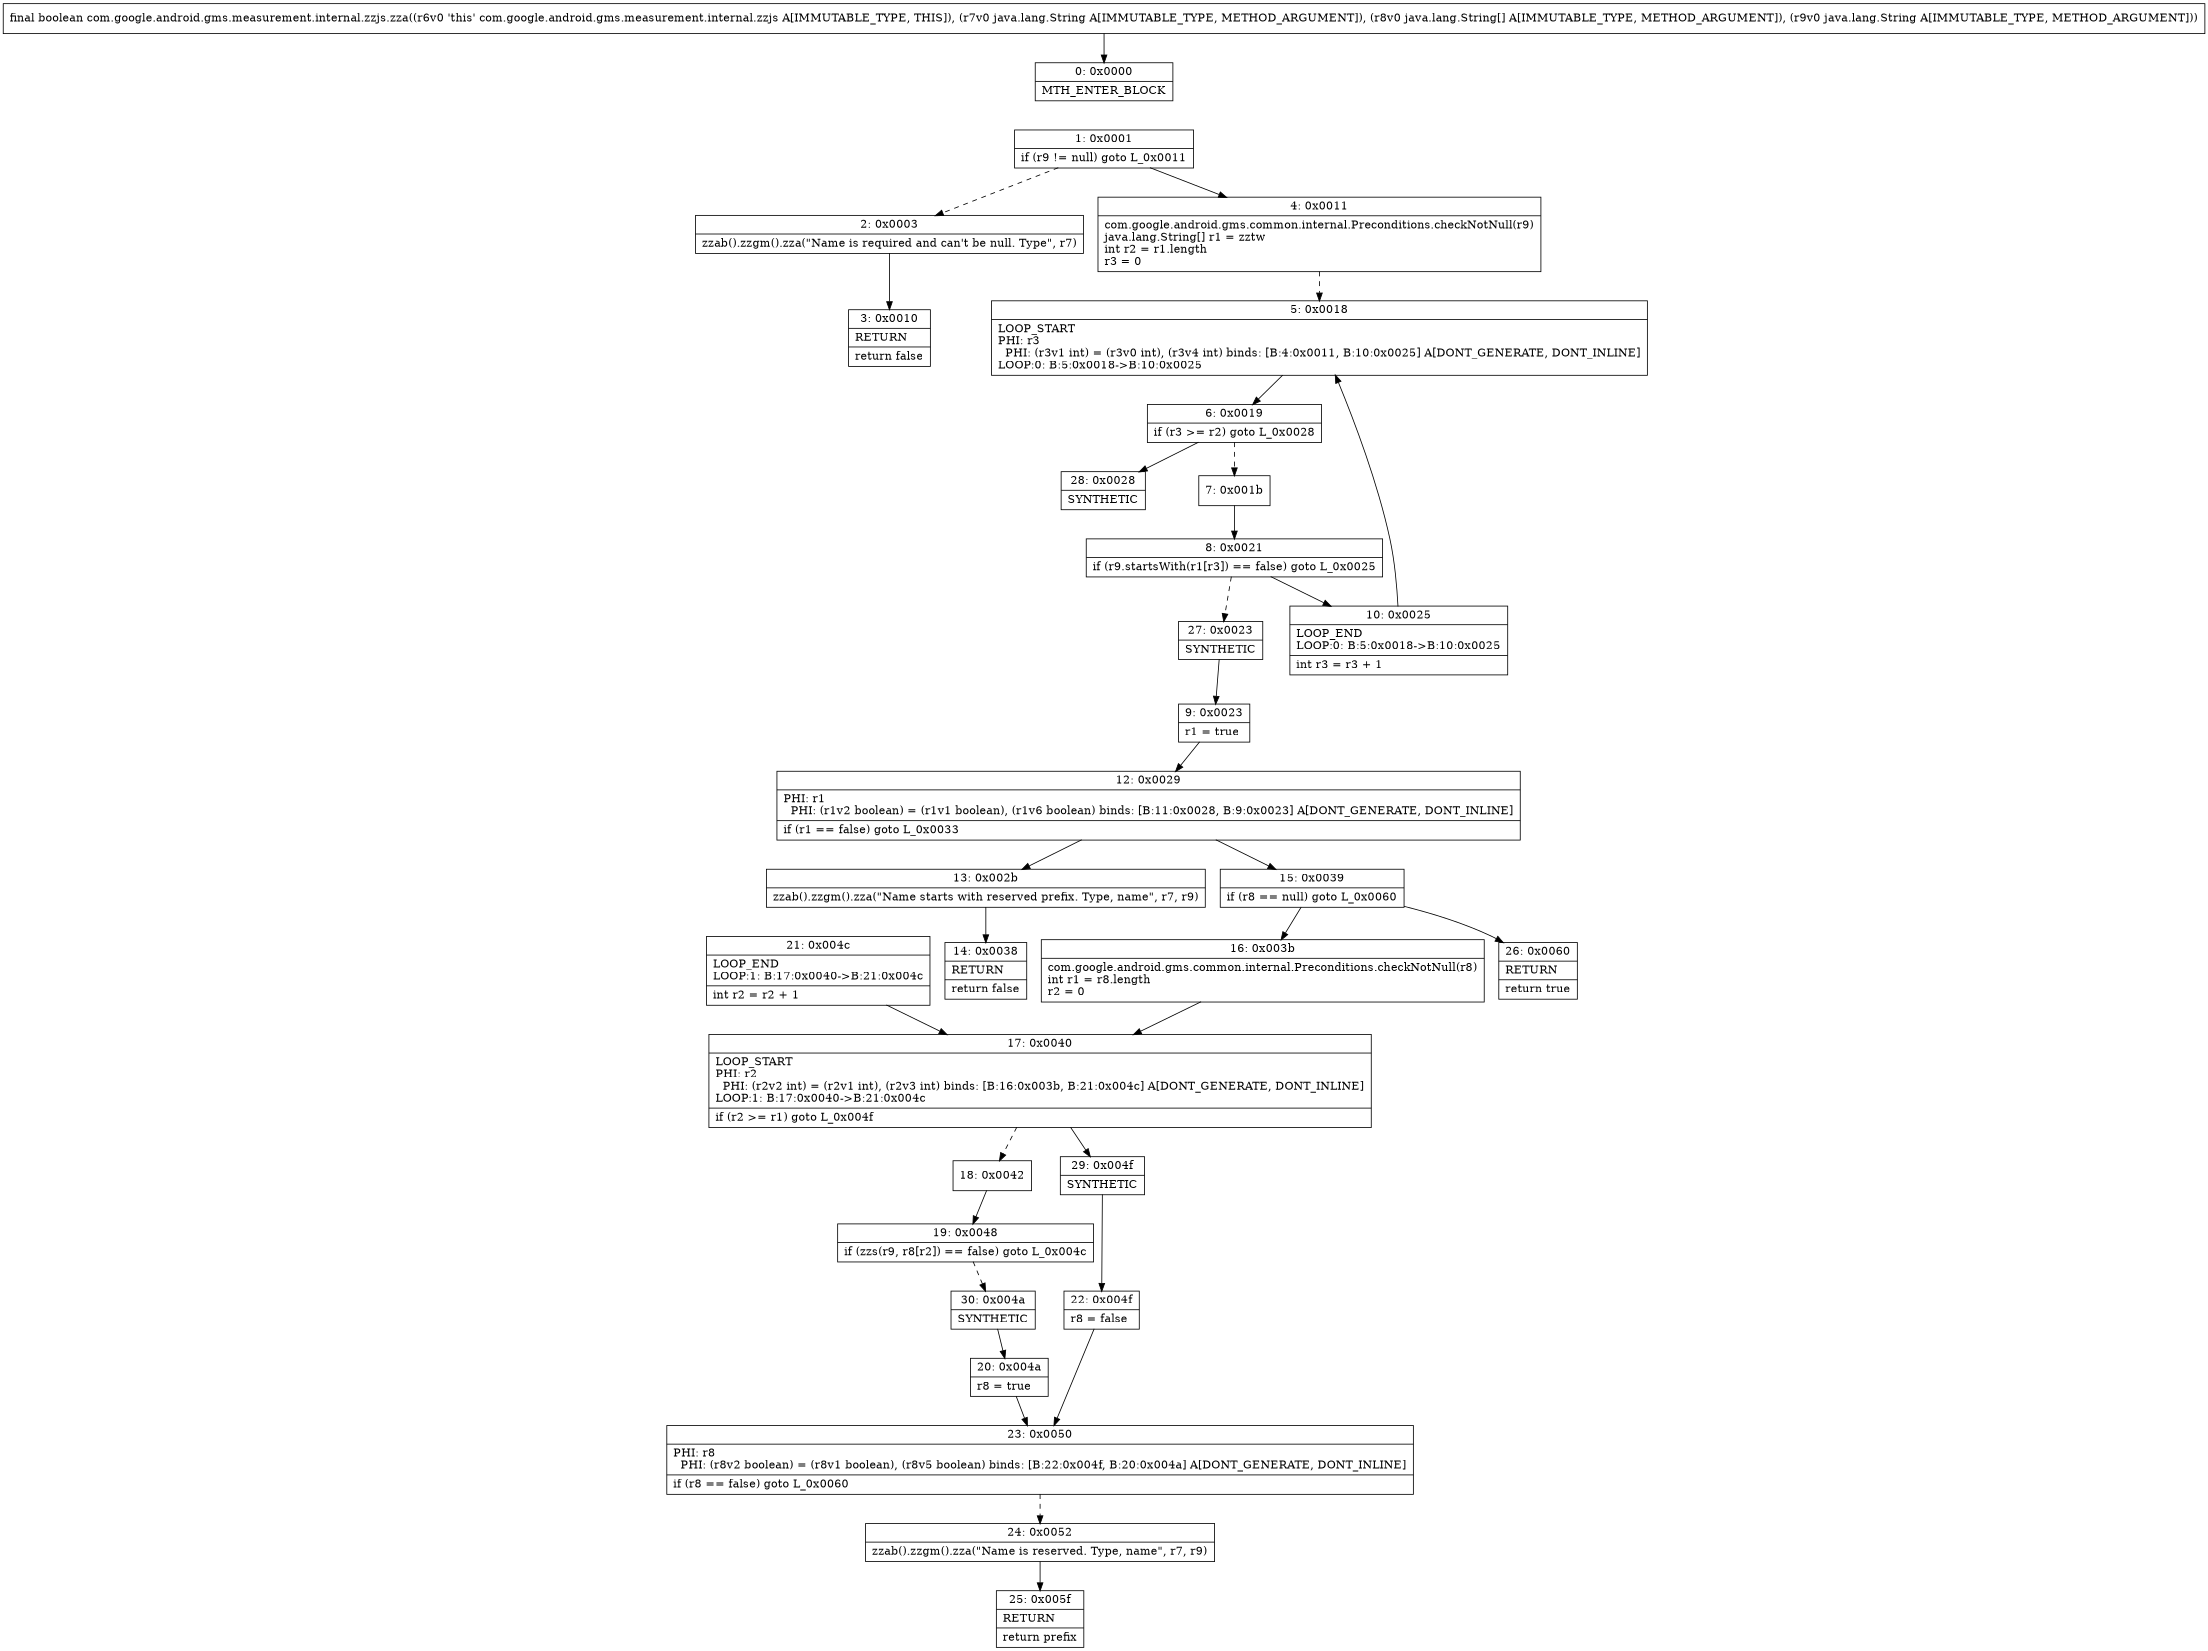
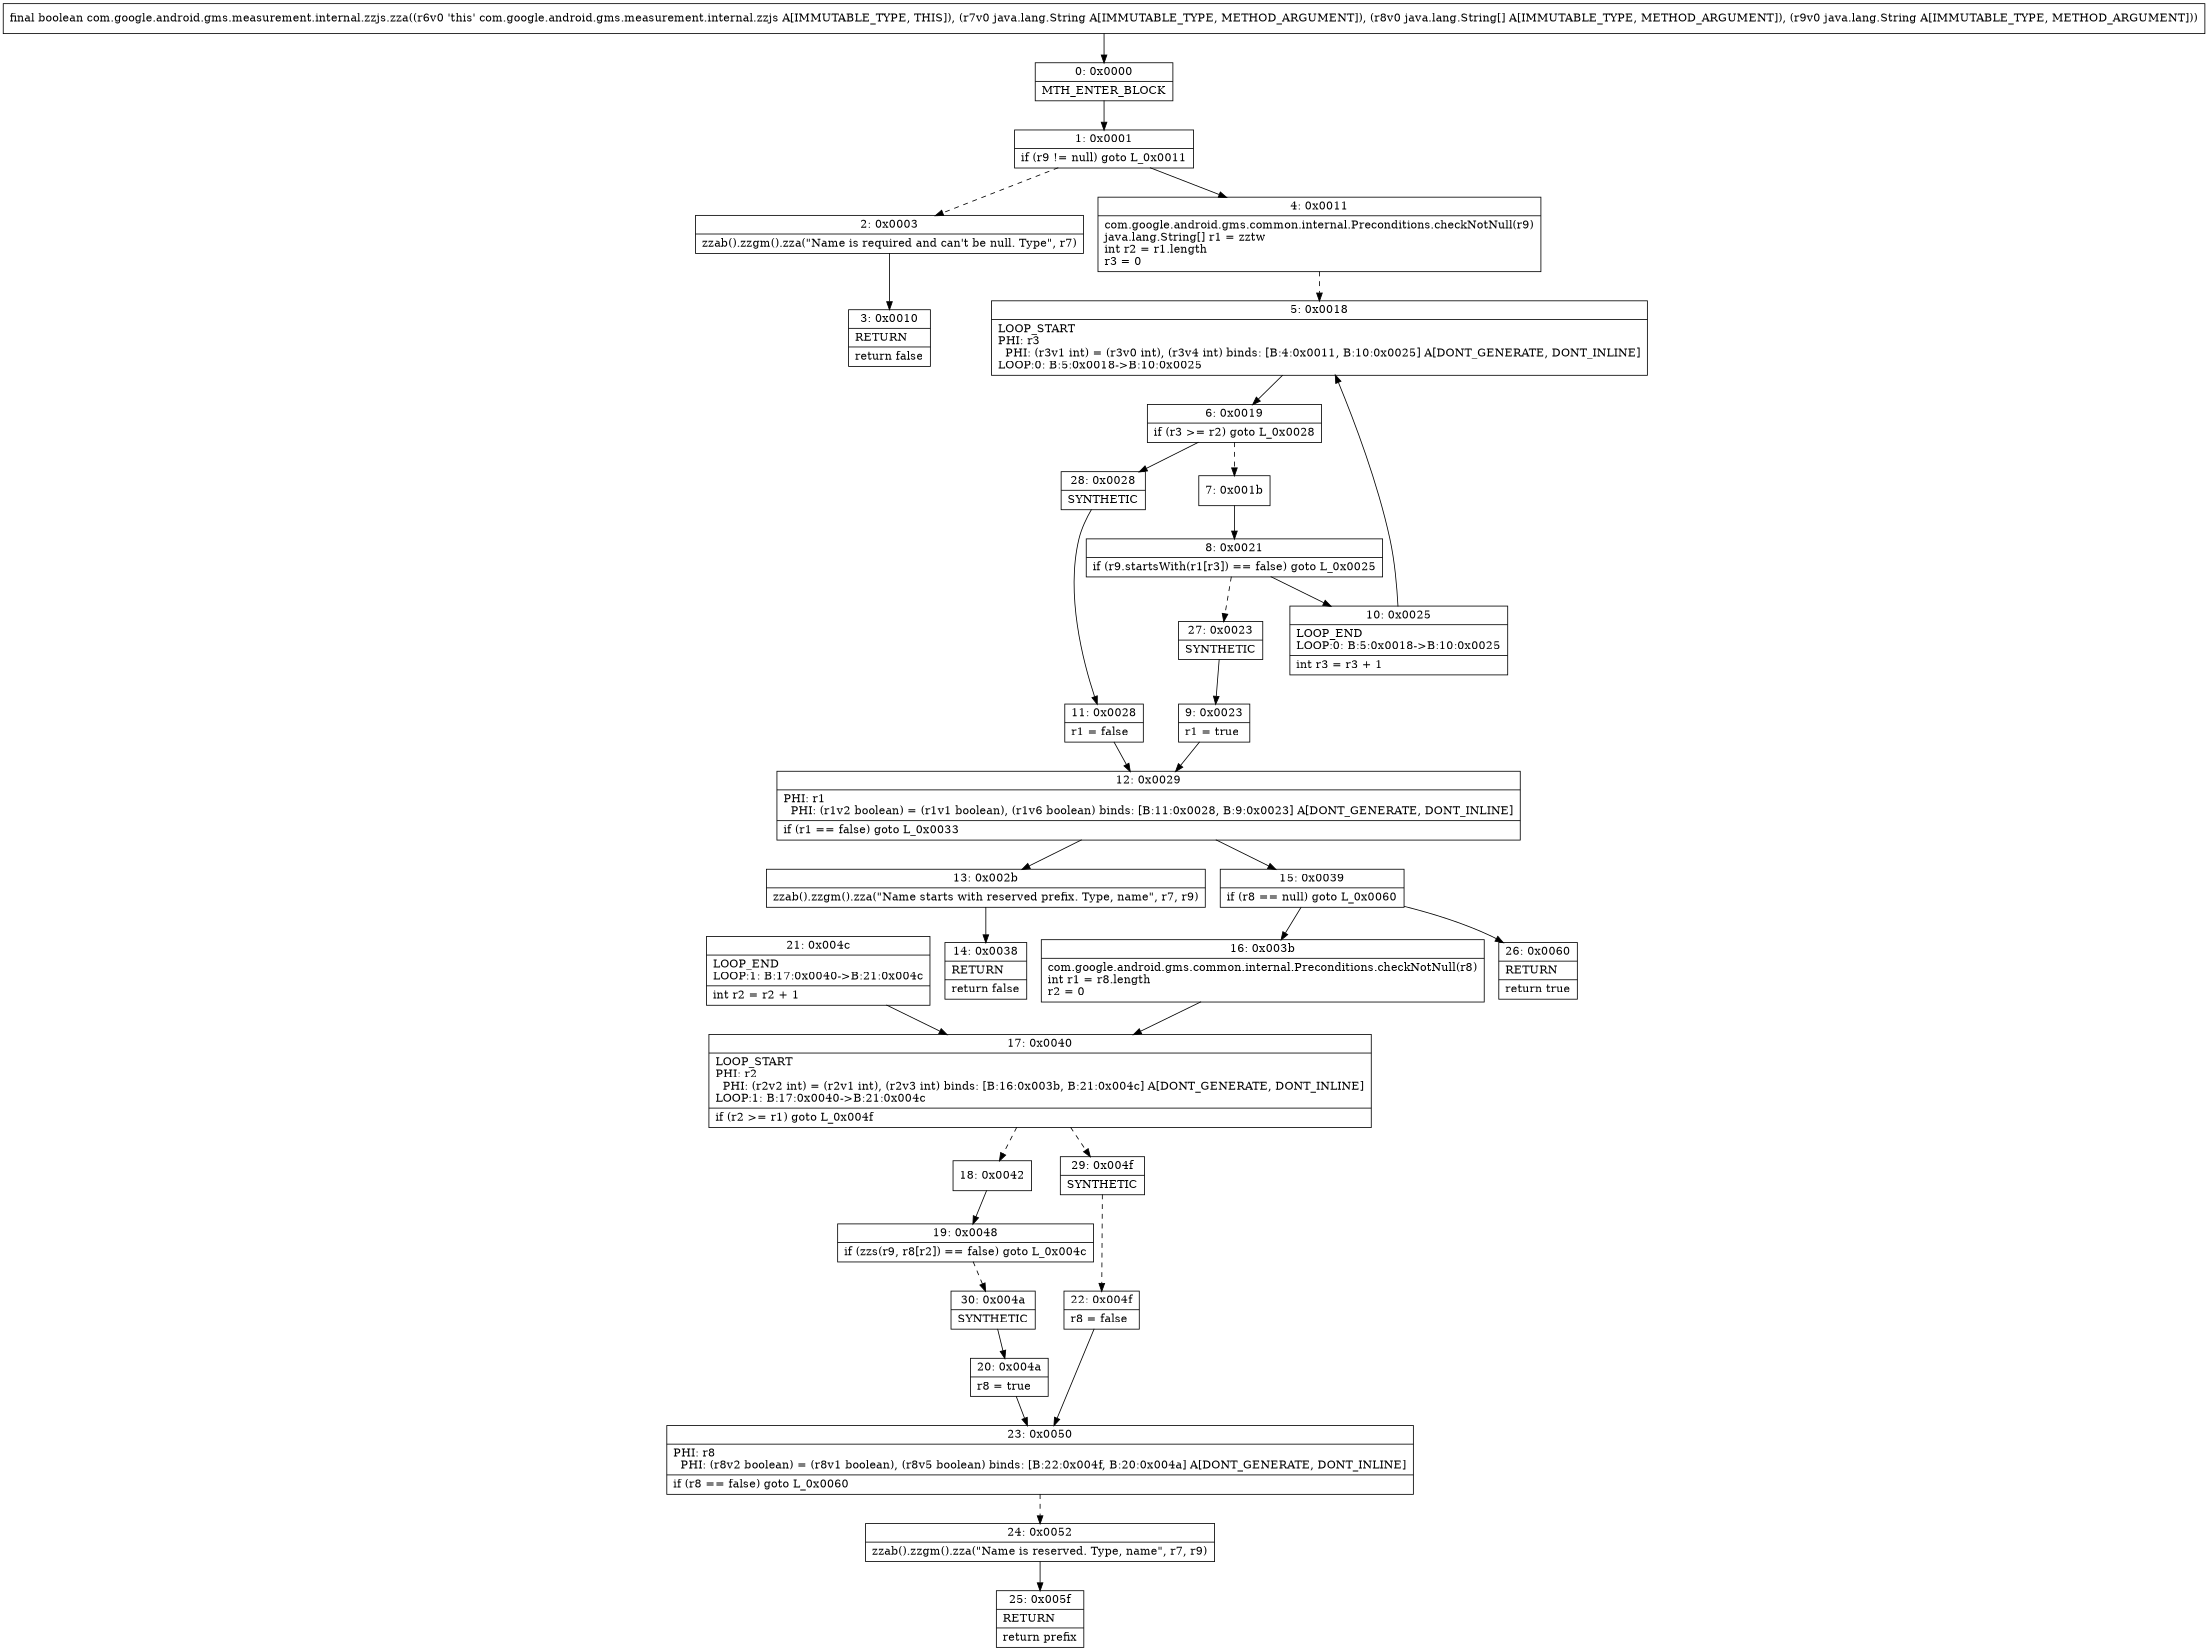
none -> (1104, 111)
none -> (1104, 723)
(1078, 1139) -> (1078, 1139)
(1102, 1239) -> (1102, 1239)
